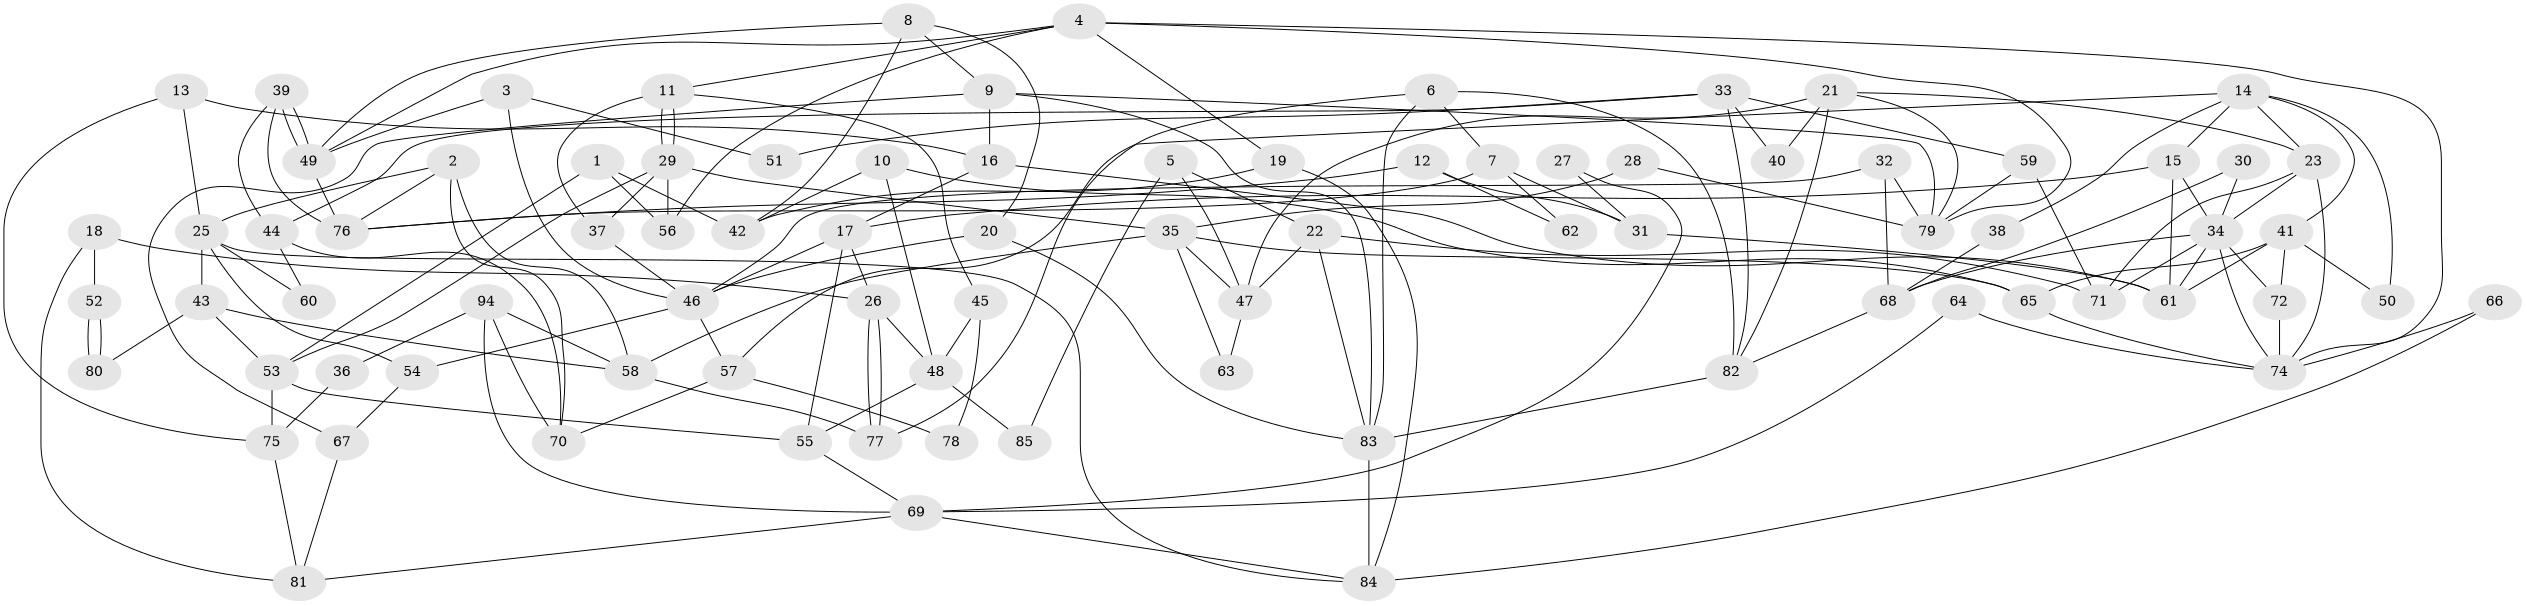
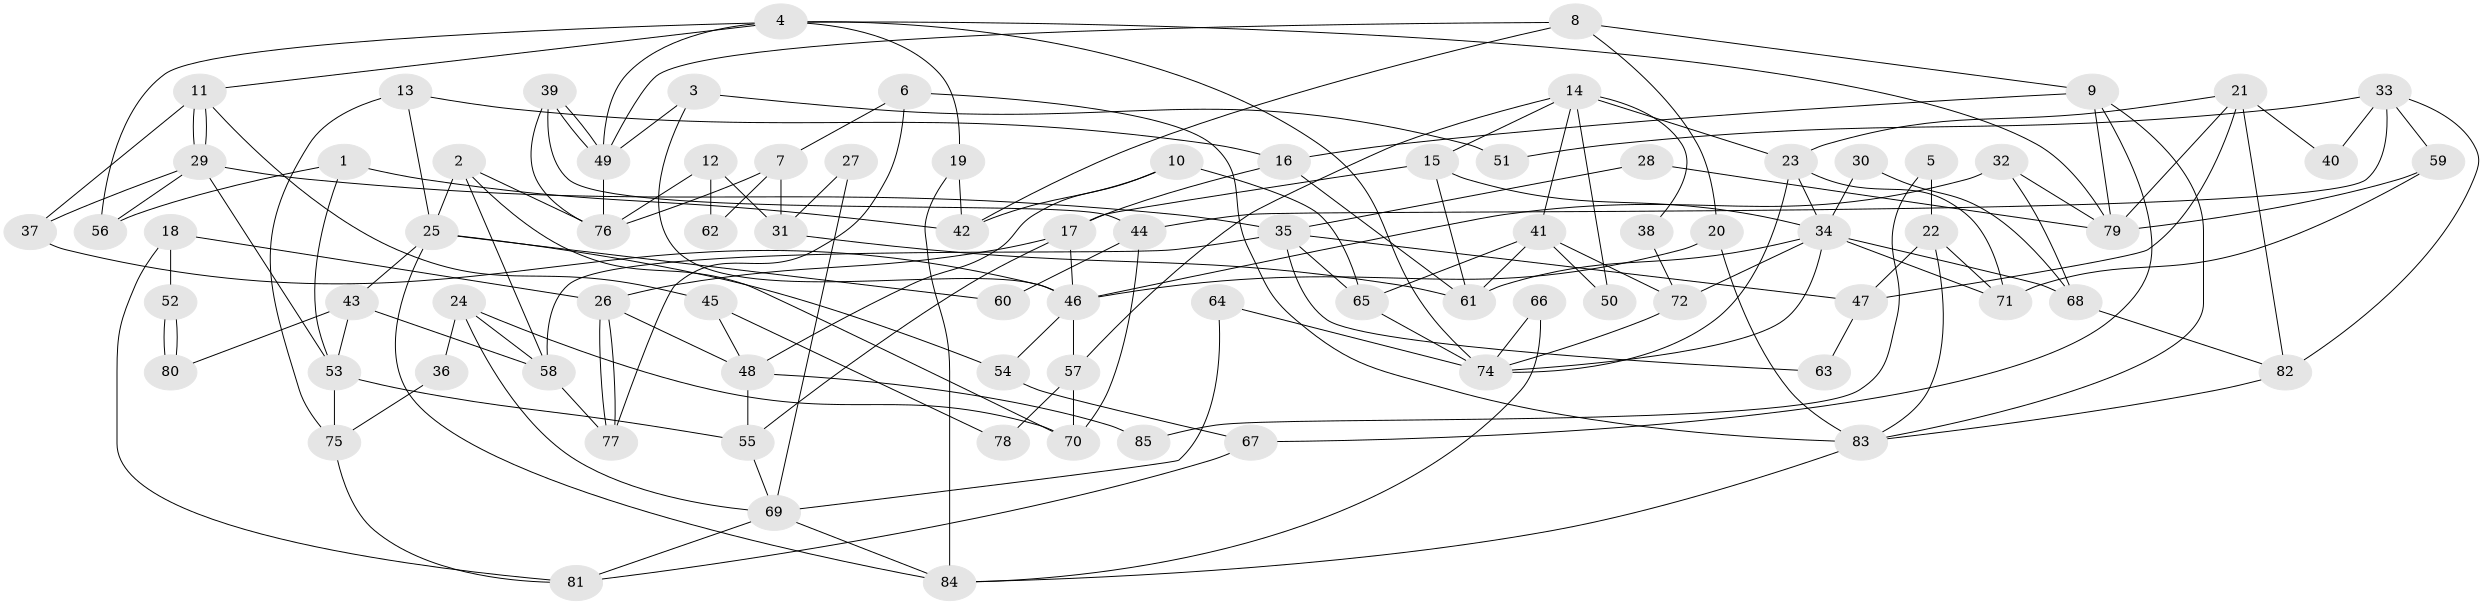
(1671, 147) -> none
(1215, 232) -> none
(1943, 267) -> (1663, 267)
(487, 302) -> (459, 302)
